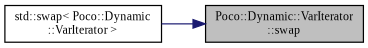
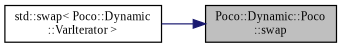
(284, 24) -> (271, 24)
